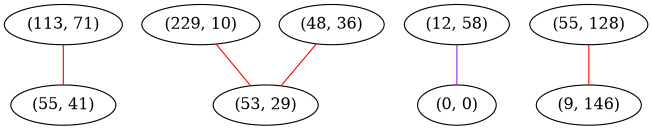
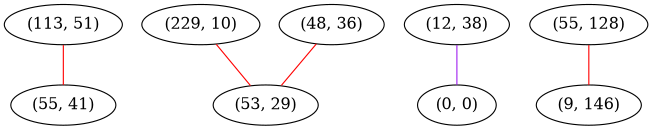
(63, 25) -> (63, 25)
(457, 25) -> (457, 25)
